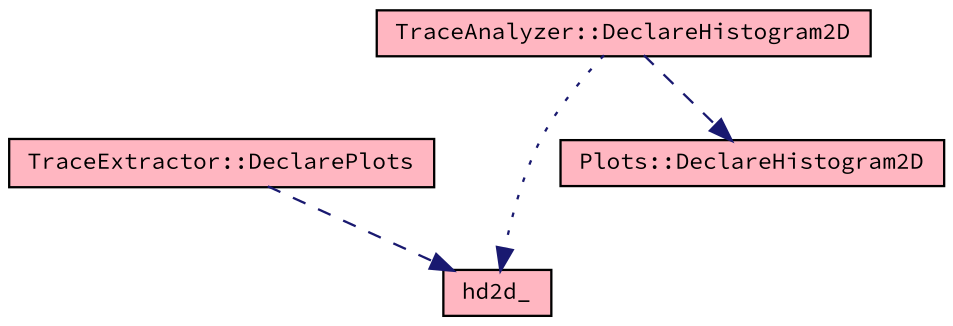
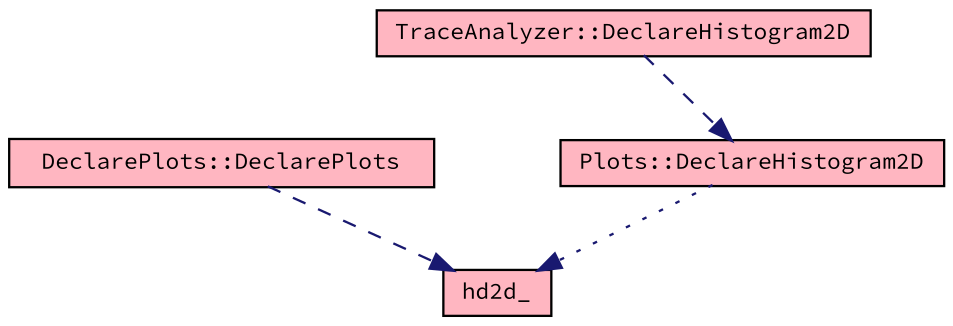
(539, 143) -> (636, 223)
(222, 163) -> (222, 163)
